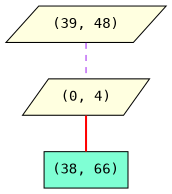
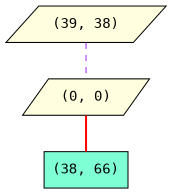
(86, 24) -> (86, 24)
(86, 97) -> (86, 97)
